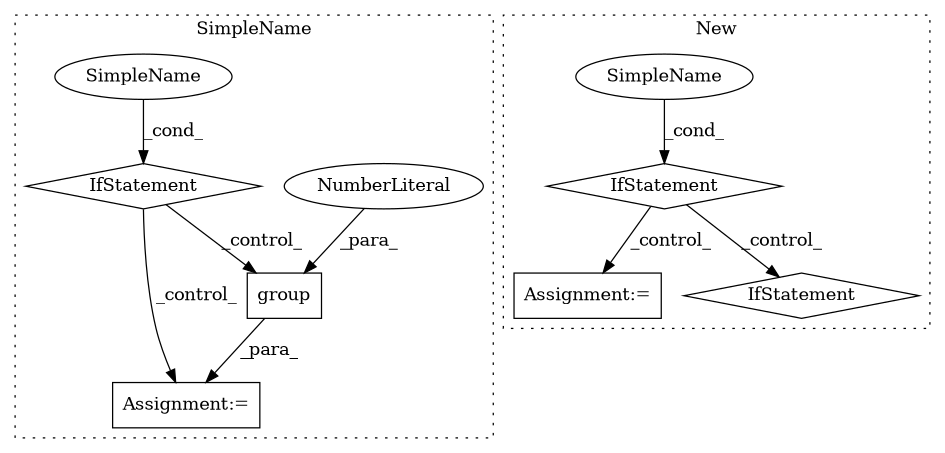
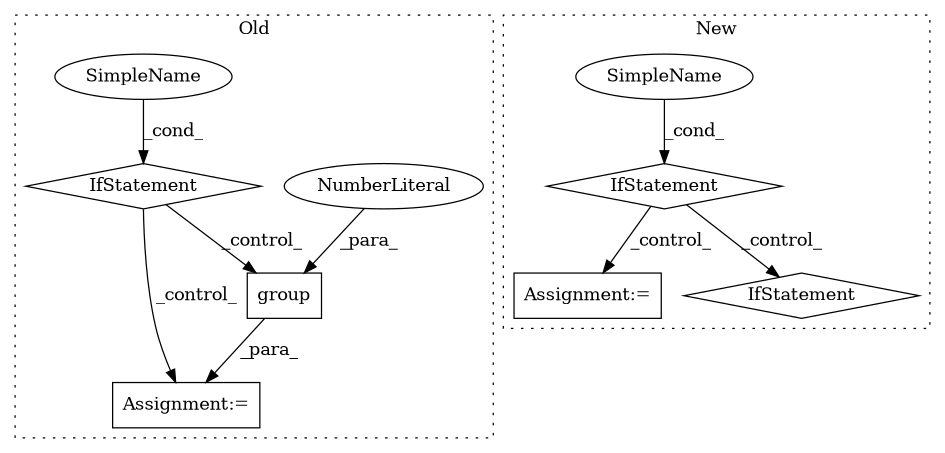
(254, 30) -> (254, 30)
